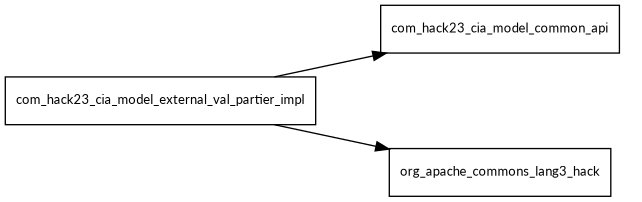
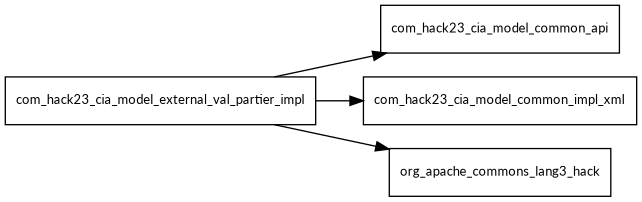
none -> (500, 101)
